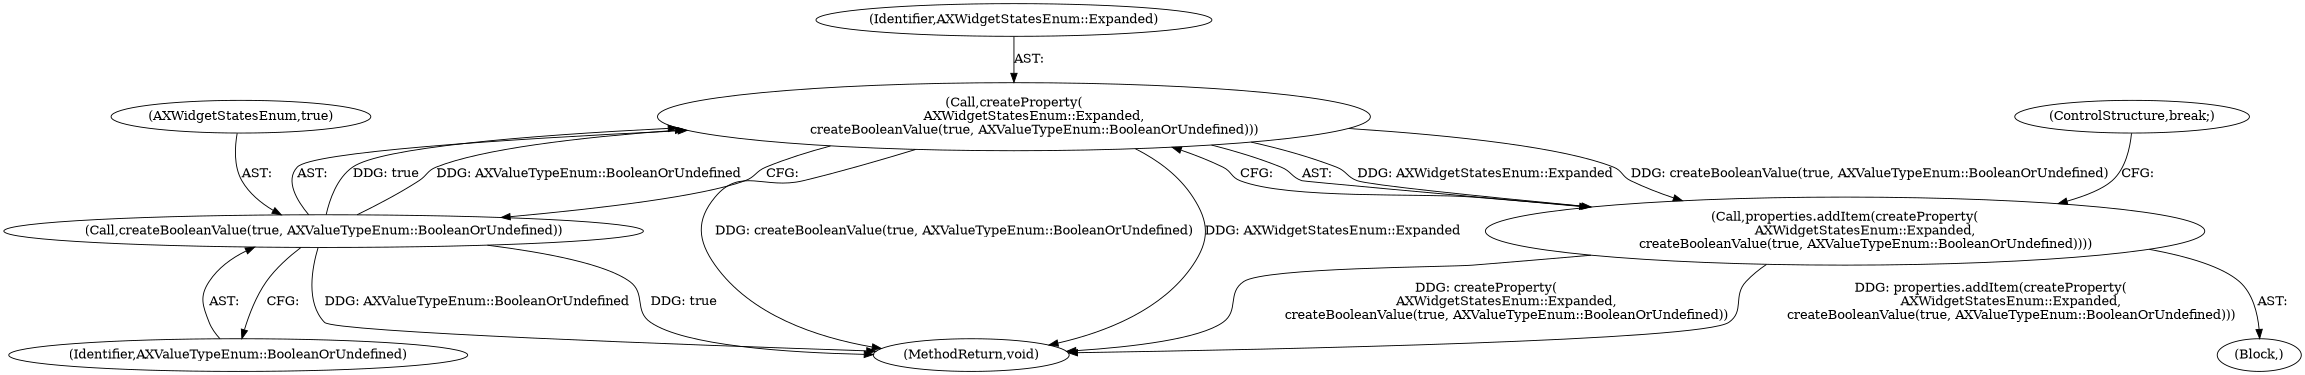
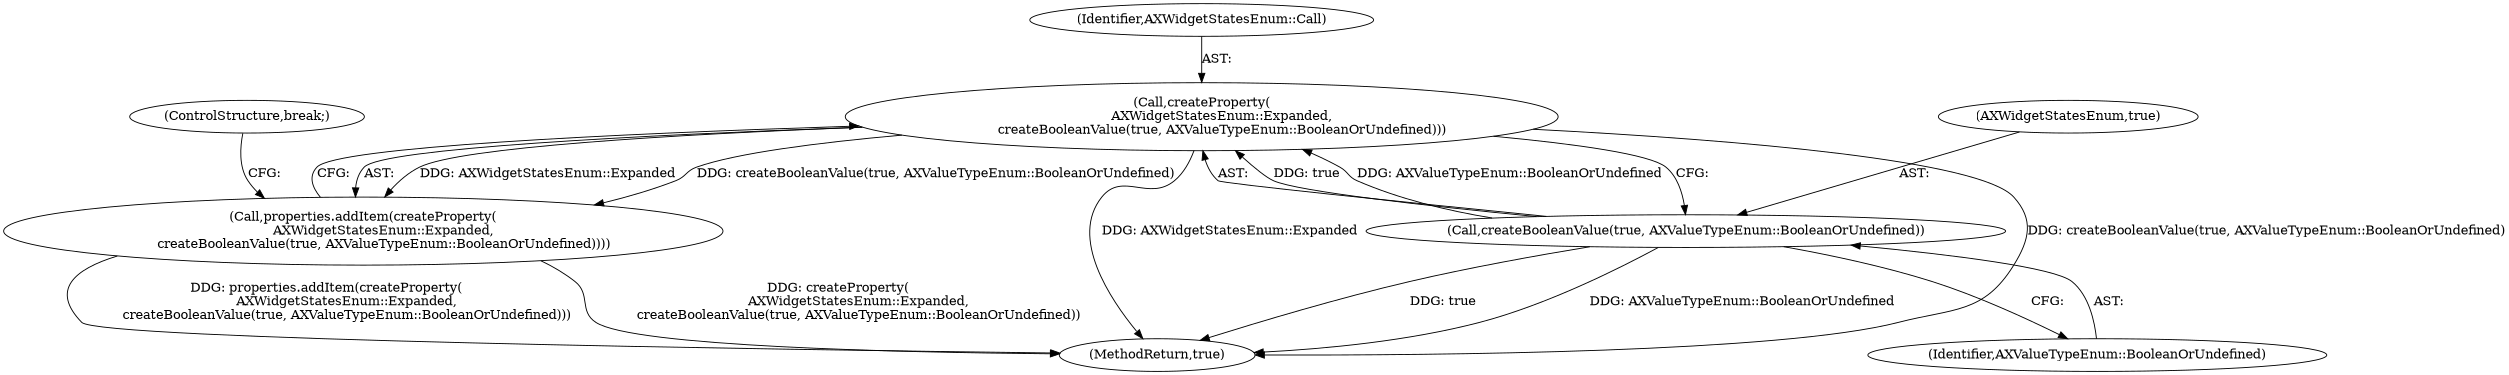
(1014, 20) -> (1202, 20)
(971, 355) -> (1157, 355)
(2259, 355) -> none
